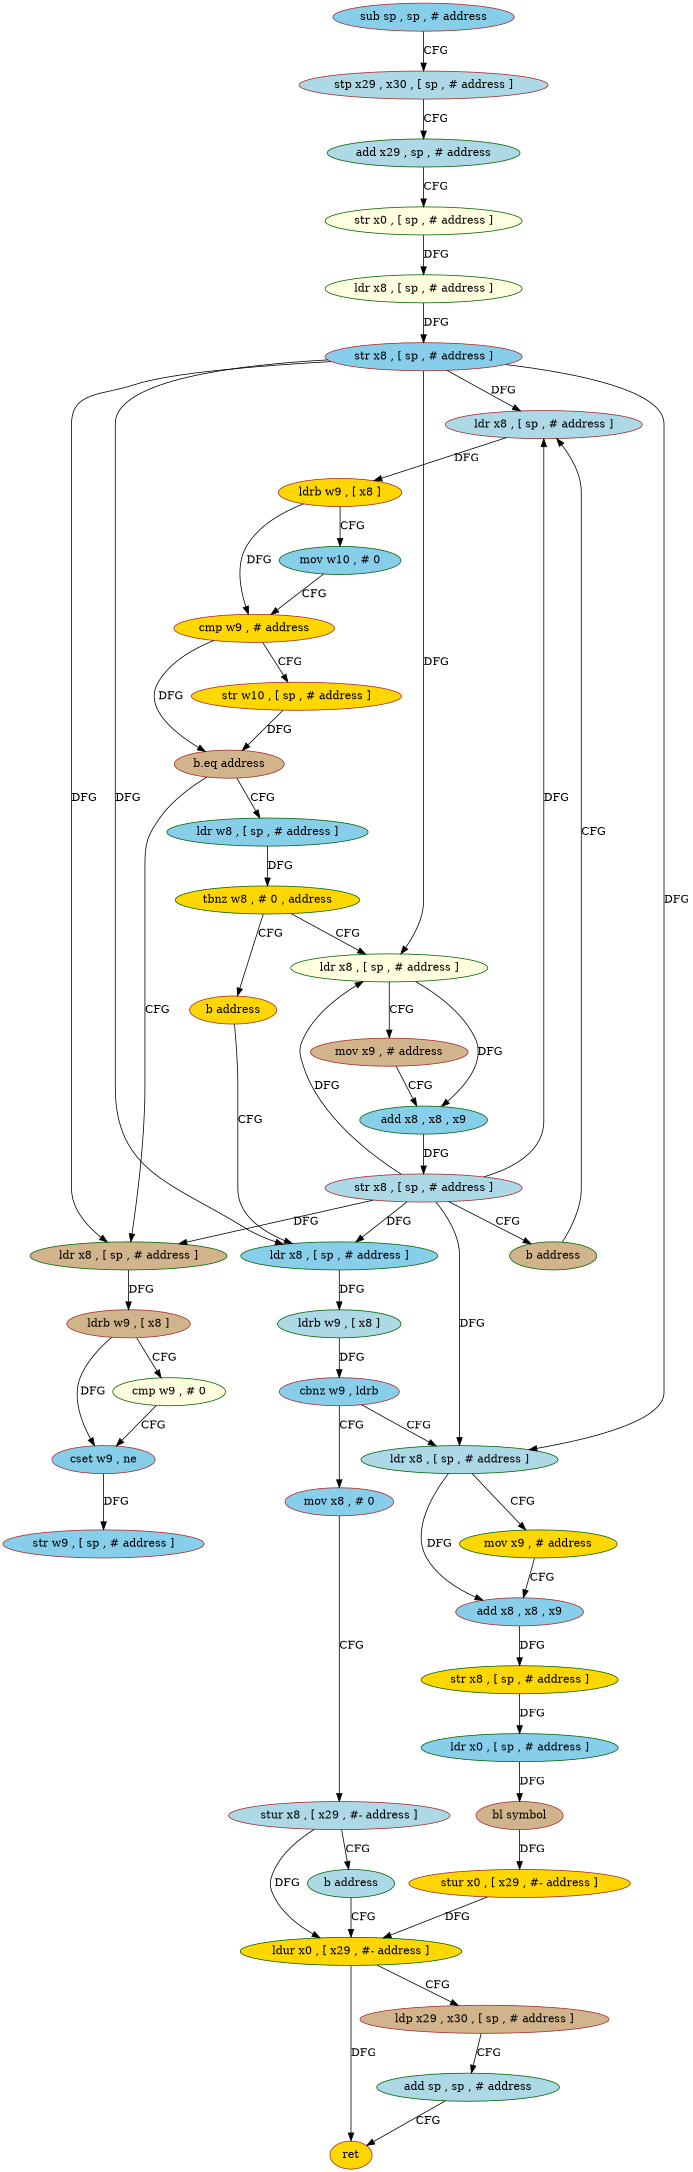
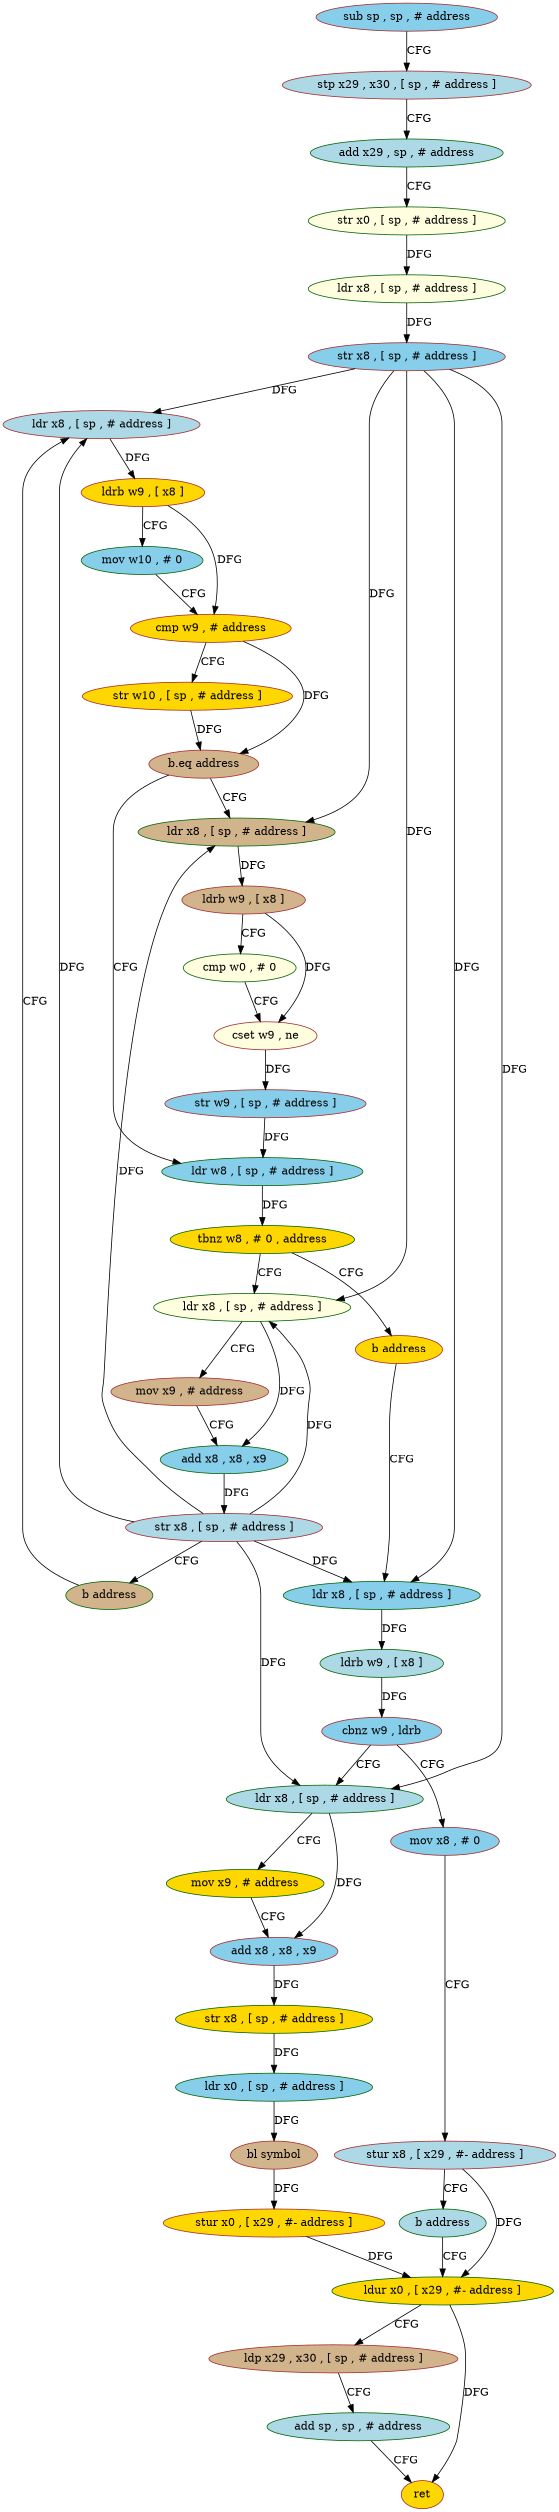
none -> (264, 1134)
(169, 1392) -> (240, 968)
(104, 1460) -> (265, 1036)
